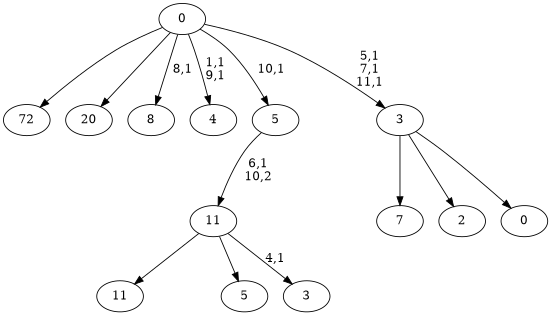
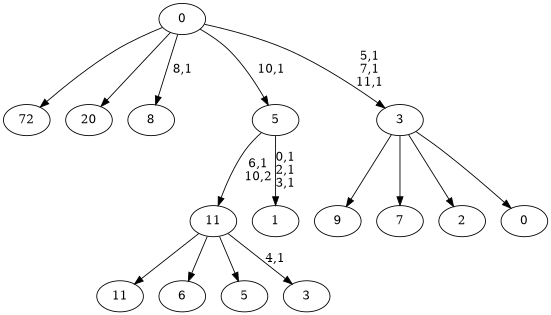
(213, 120) -> none
none -> (276, 221)
none -> (338, 221)
none -> (182, 296)
